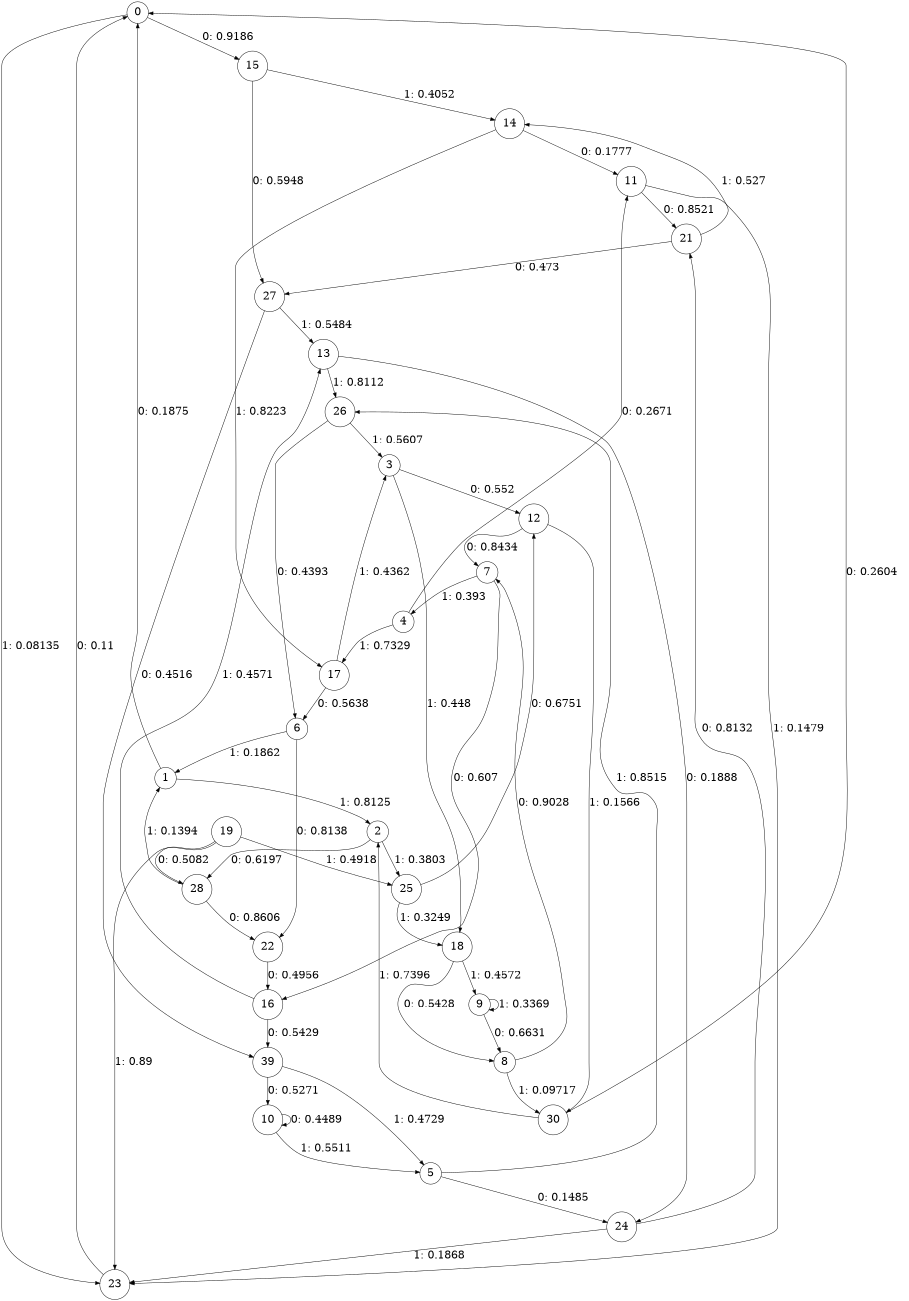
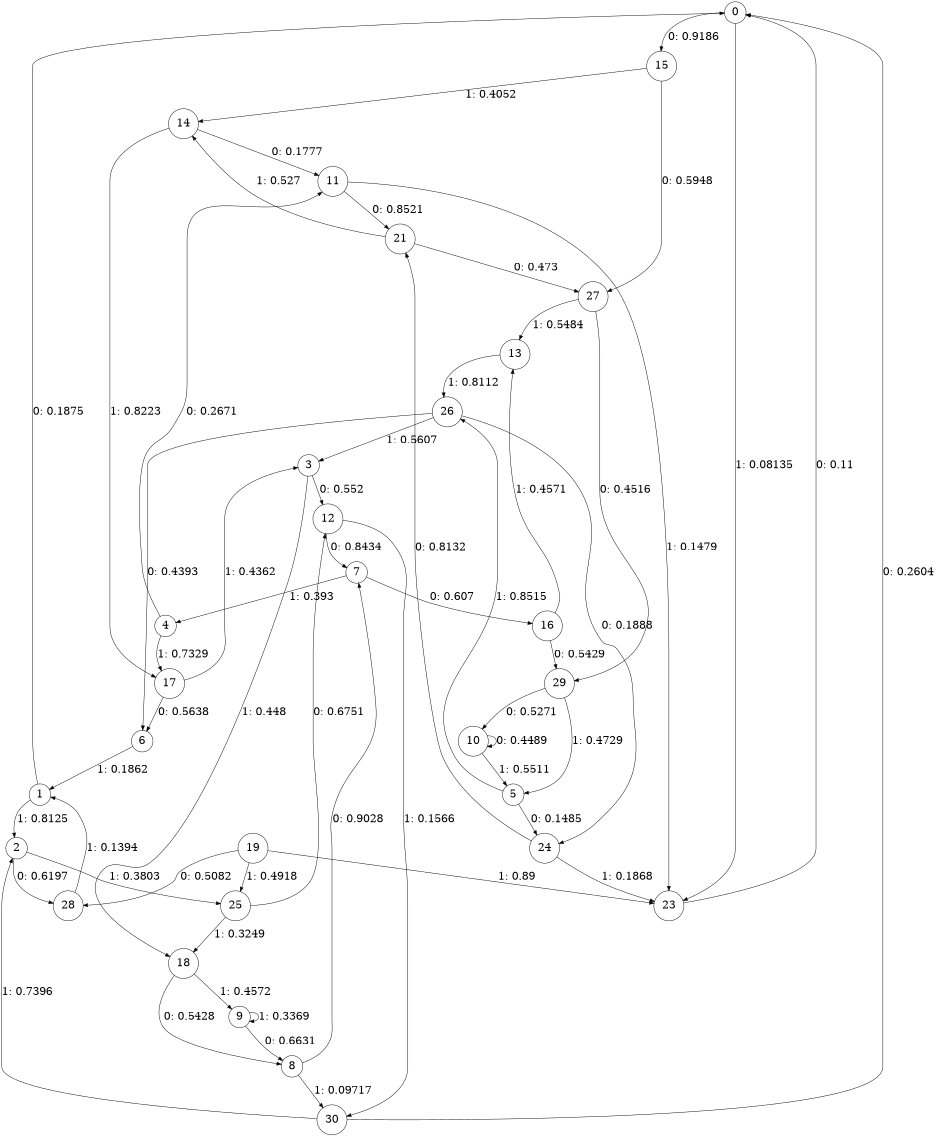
(676, 695) -> (590, 617)
(268, 947) -> none
(268, 1062) -> (559, 684)
